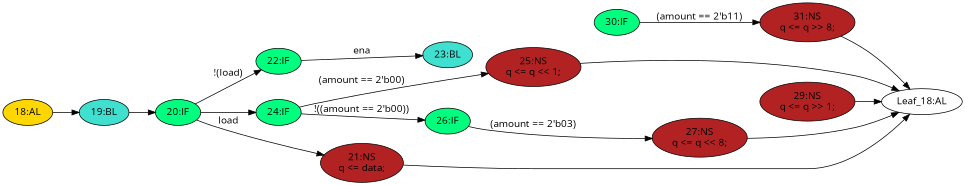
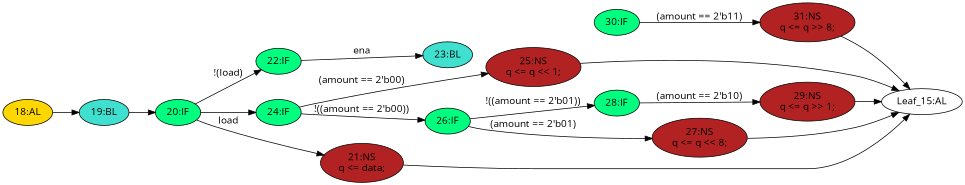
(922, 102) -> (922, 102)
none -> (617, 103)
(533, 124) -> (533, 124)
